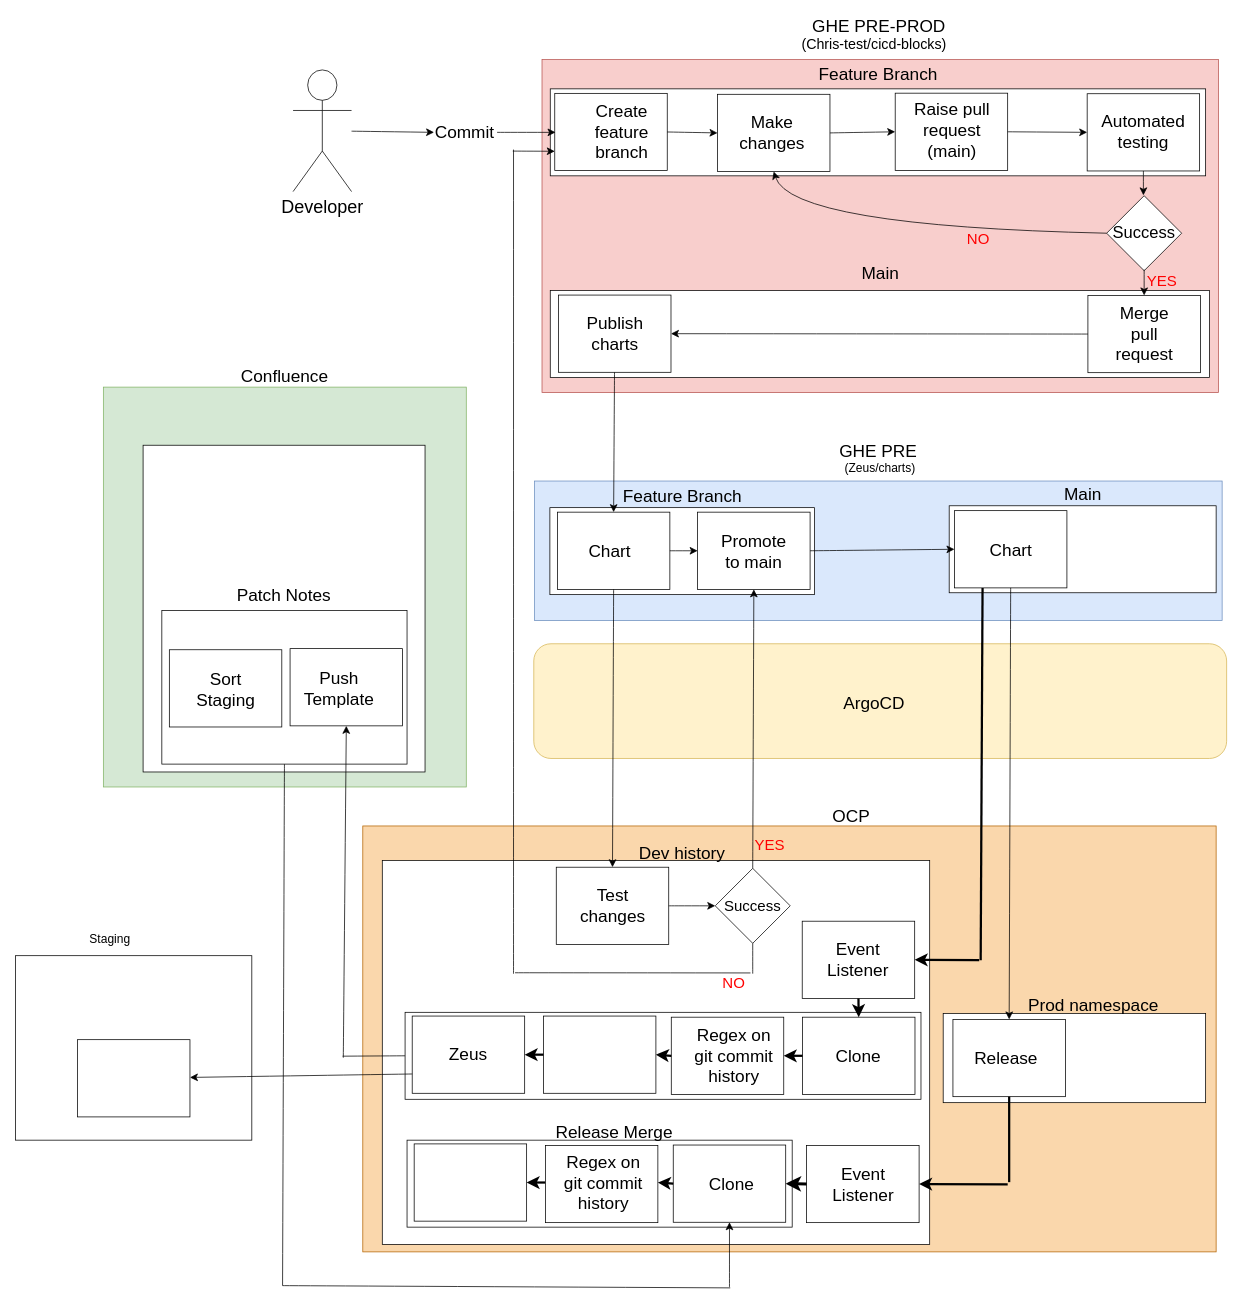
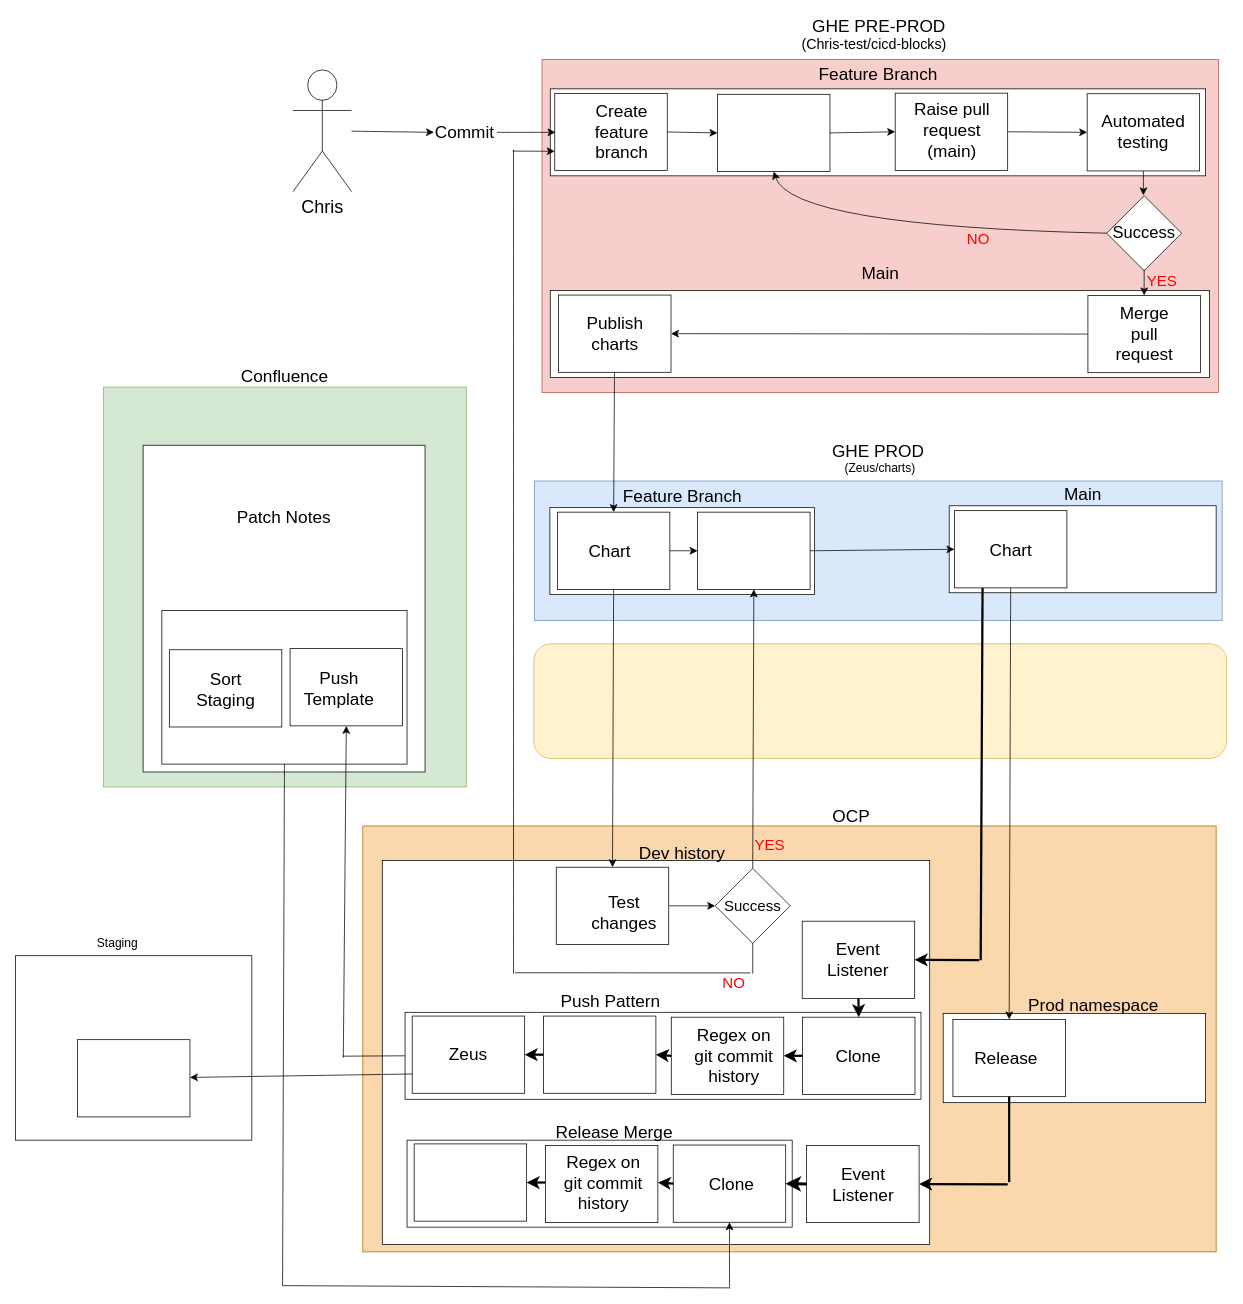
(772, 133) -> none
(323, 208) -> (323, 208)
(878, 452) -> (878, 452)
(754, 551) -> none
(284, 596) -> (284, 517)
(874, 703) -> none
(612, 906) -> (624, 913)
(110, 939) -> (117, 943)
none -> (611, 1001)
